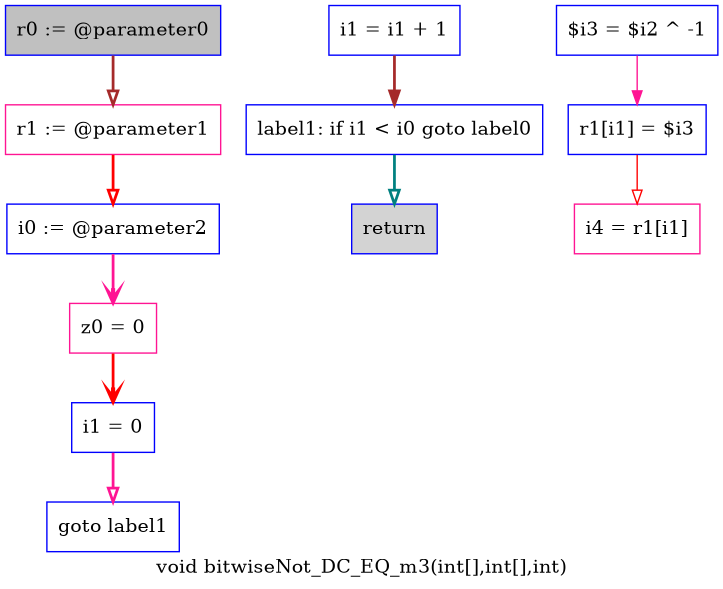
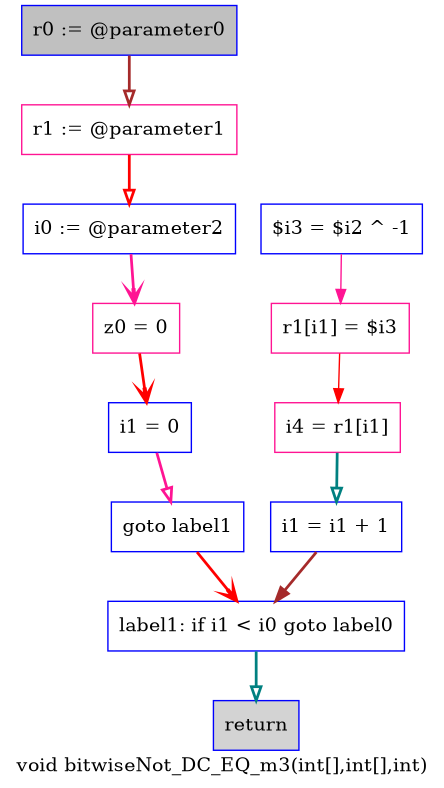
(637, 130) -> (340, 328)
(637, 173) -> (339, 371)
none -> (337, 470)
none -> (213, 571)
